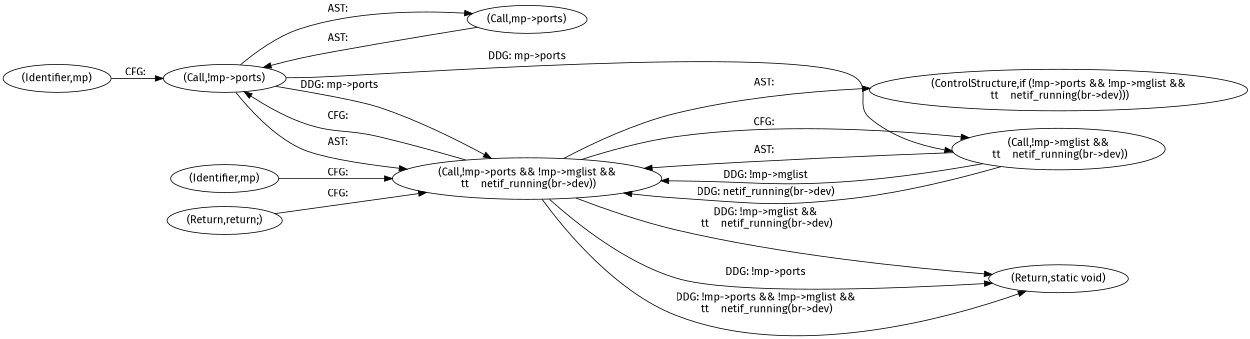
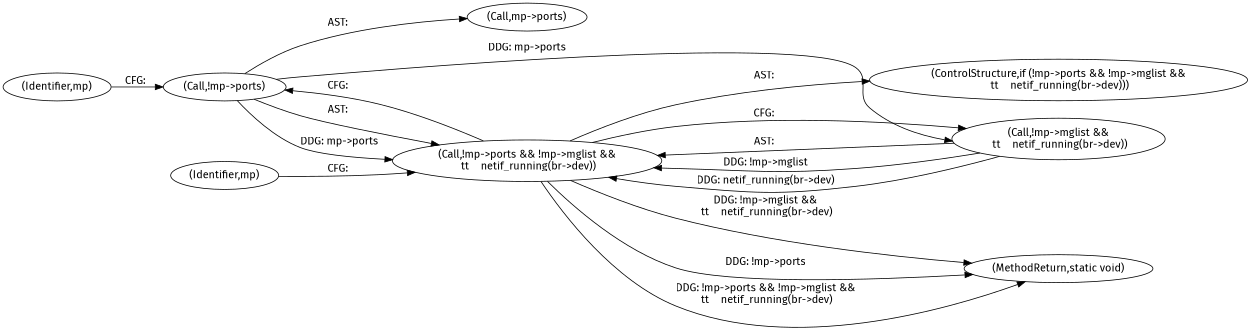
(374, 45) -> none
(225, 220) -> none
(1059, 279) -> (1059, 269)
